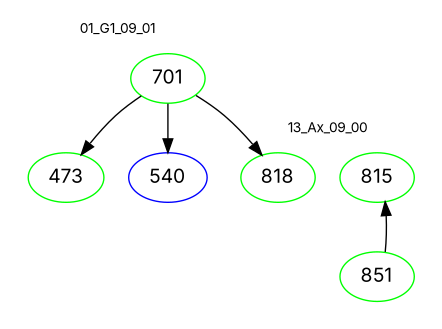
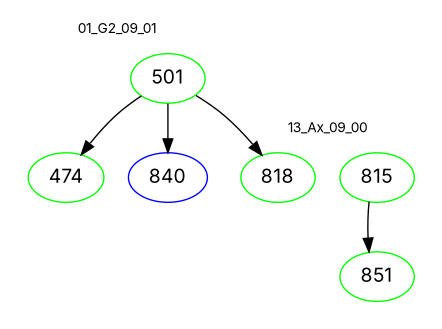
(118, 30) -> (118, 30)
(168, 78) -> (168, 78)
(66, 178) -> (66, 178)
(168, 178) -> (168, 178)
(386, 234) -> (368, 220)
